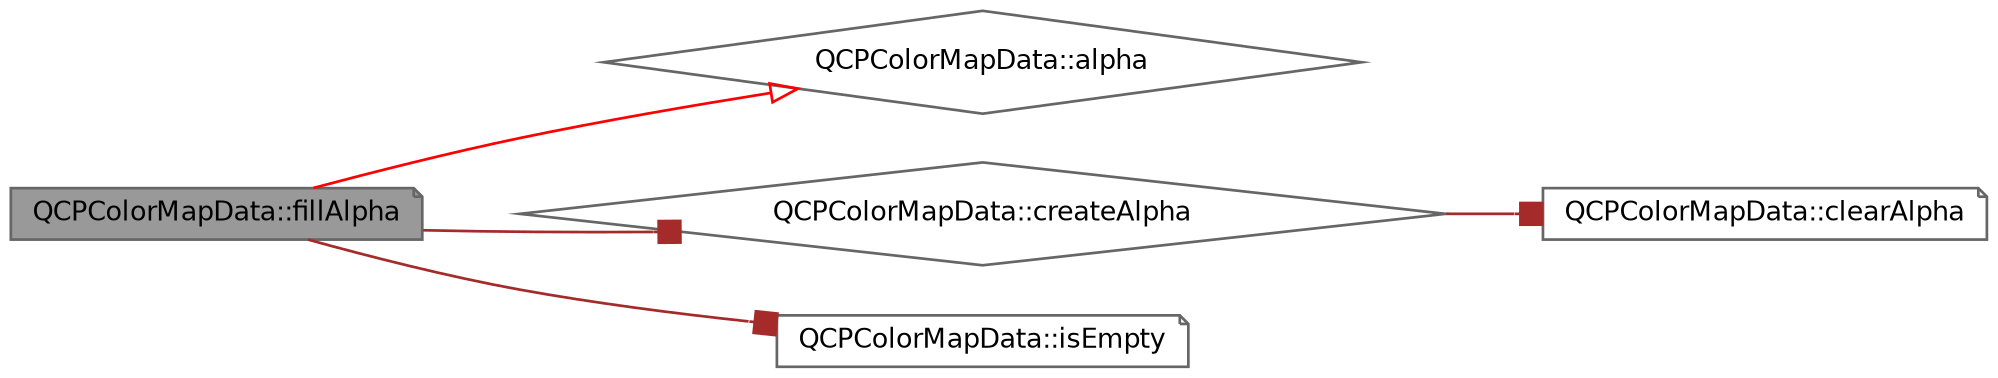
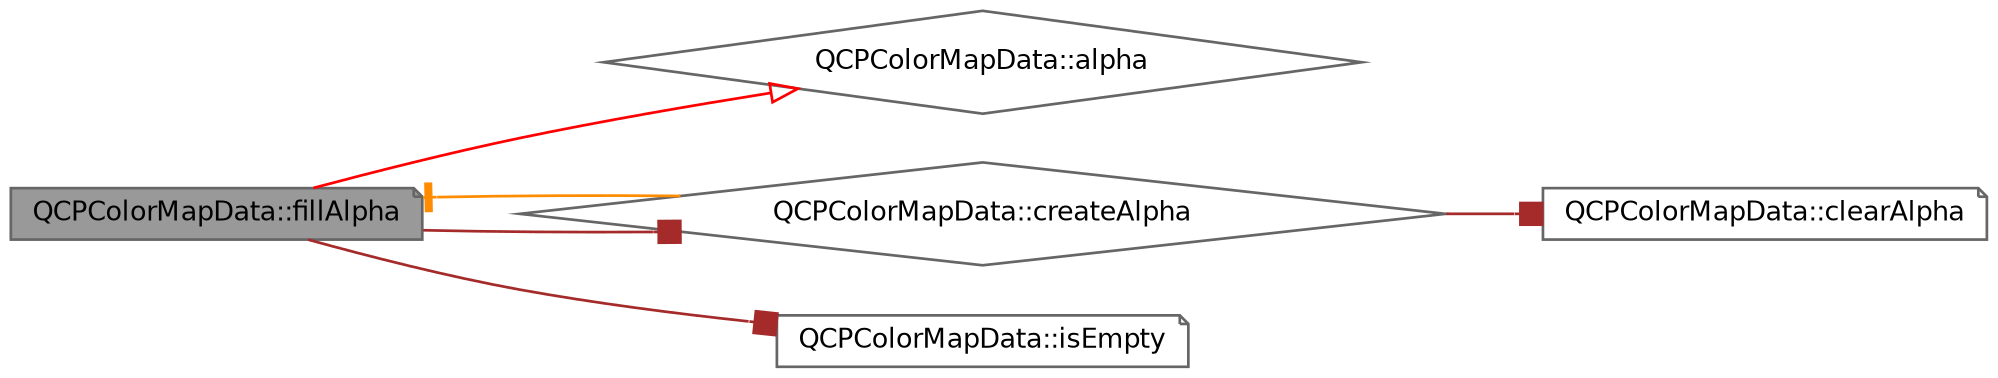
none -> (559, 196)
